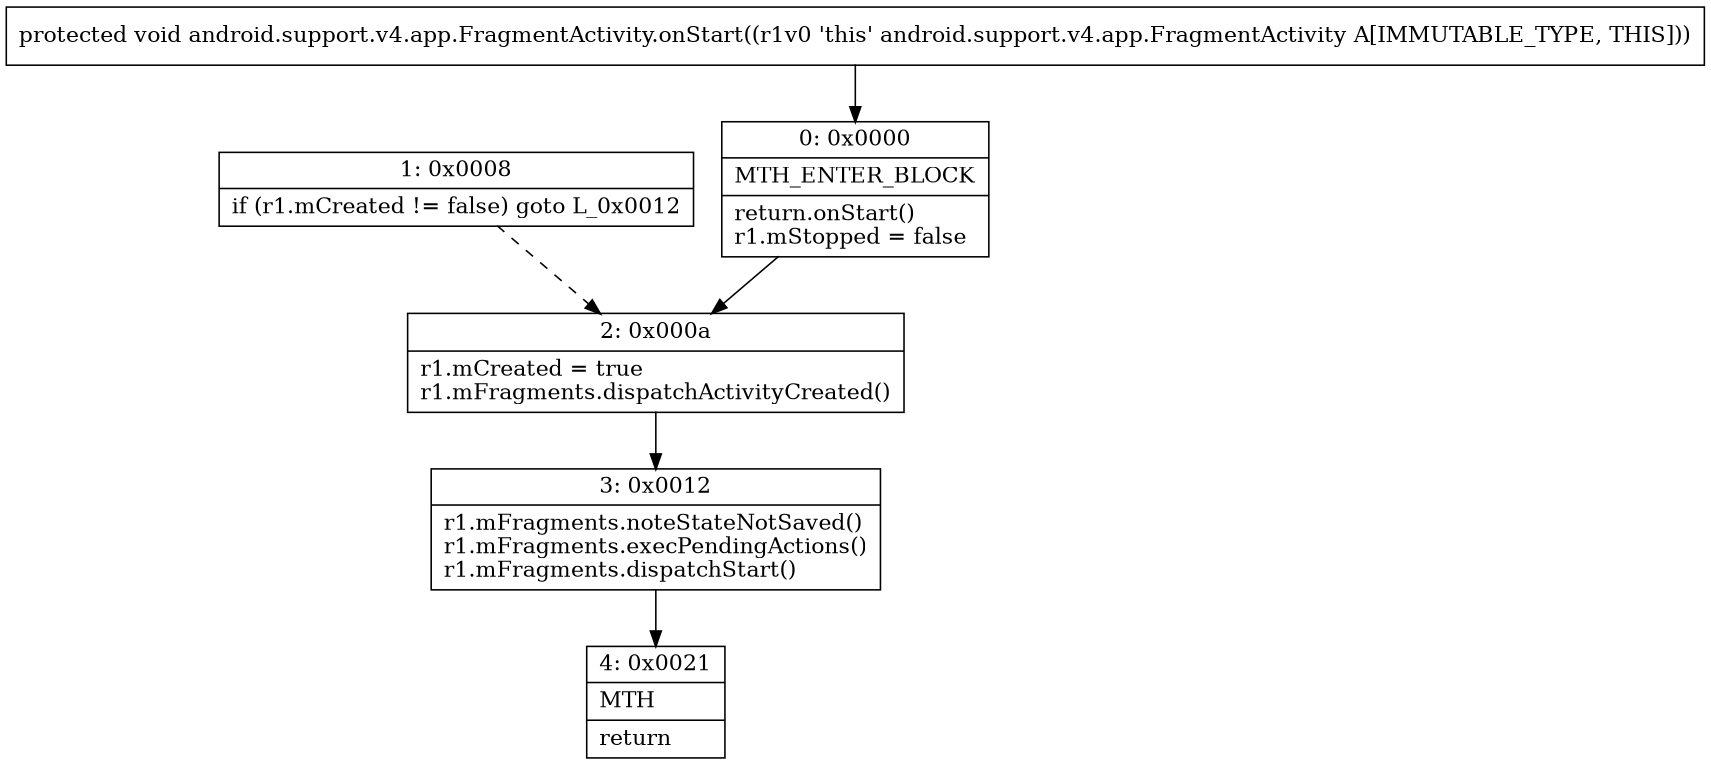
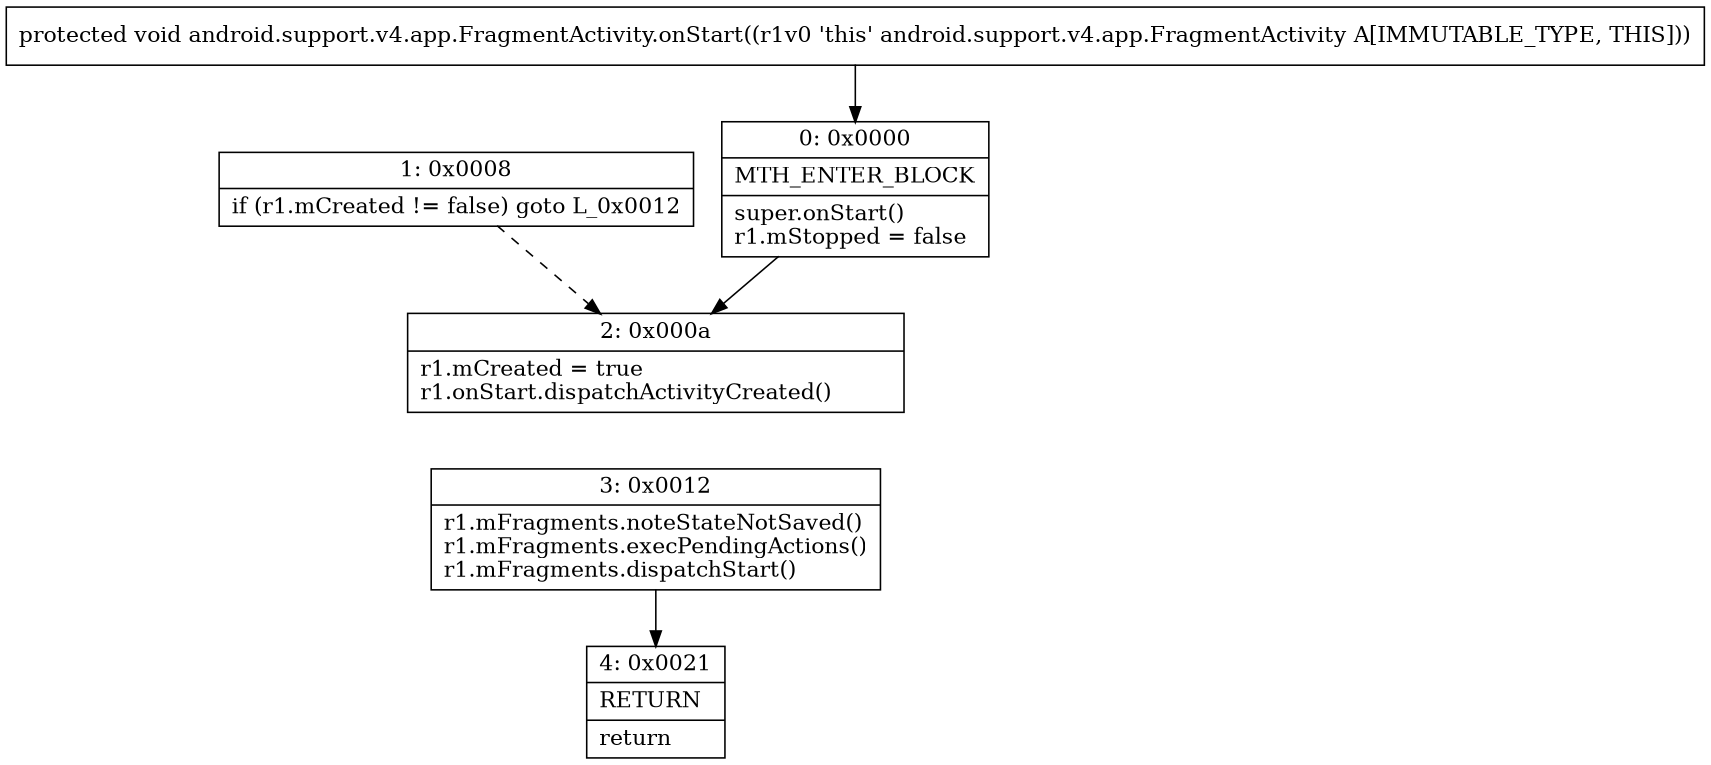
(825, 214) -> (820, 214)
(656, 393) -> (626, 393)
(656, 433) -> none
(628, 701) -> (650, 701)
